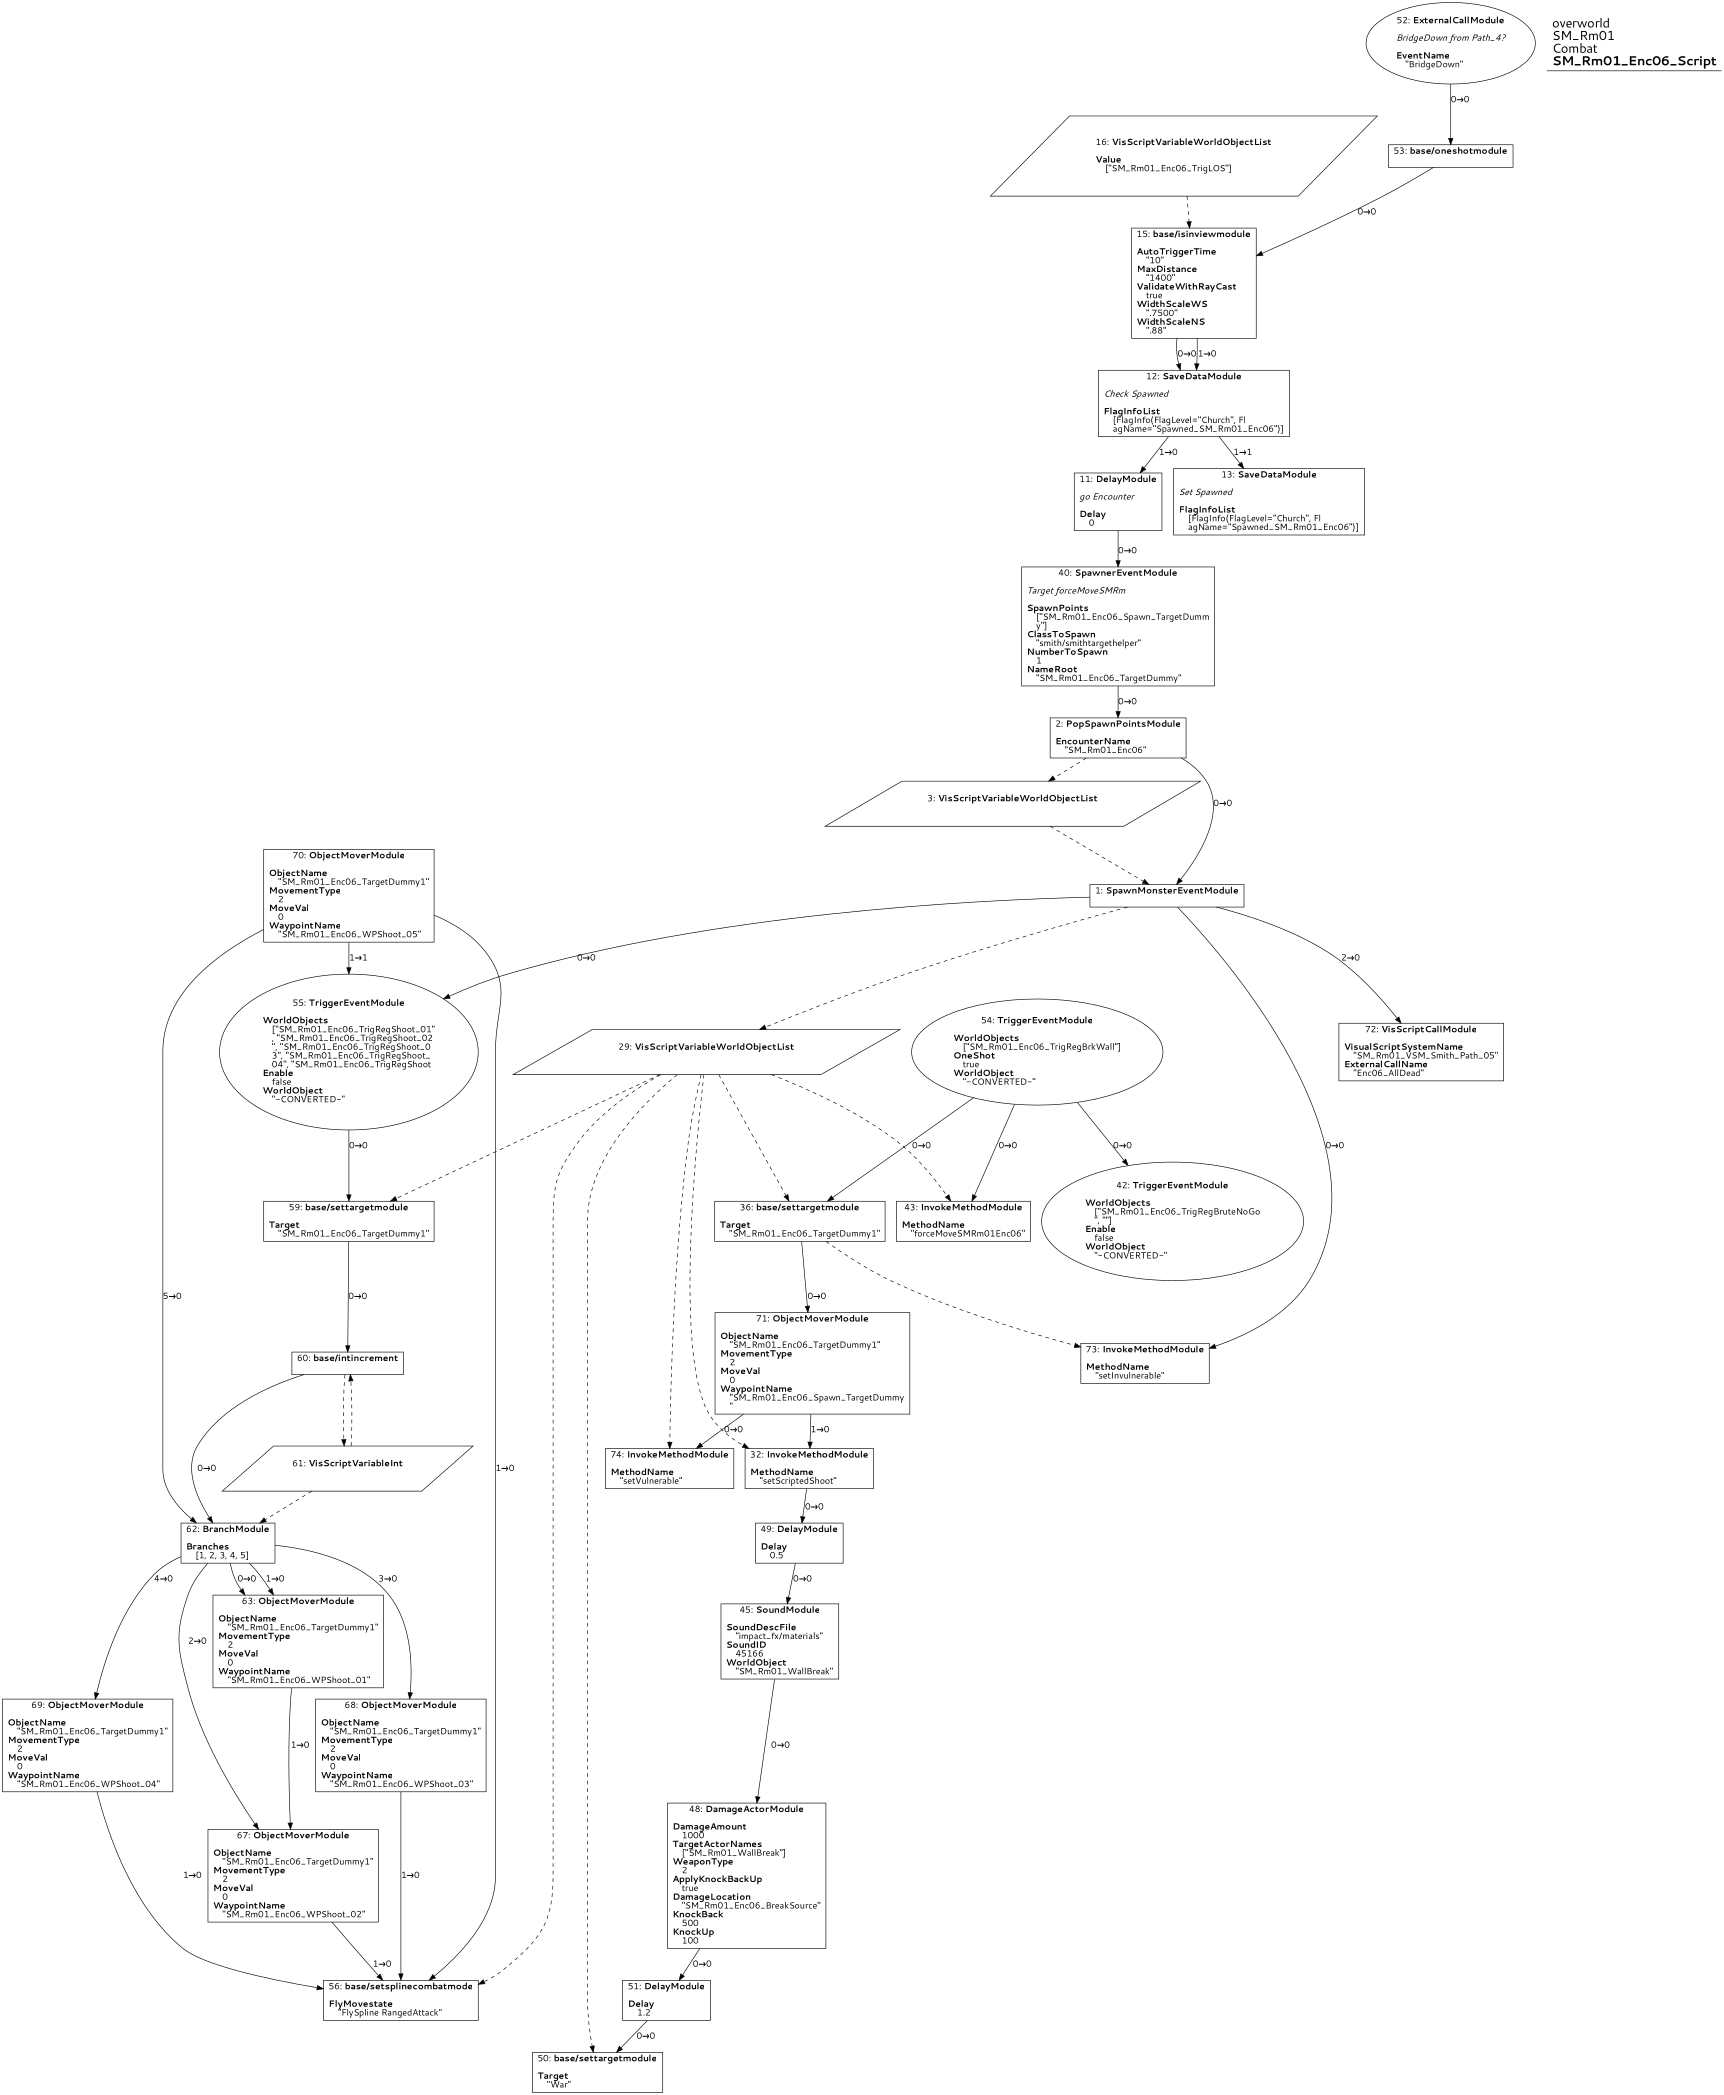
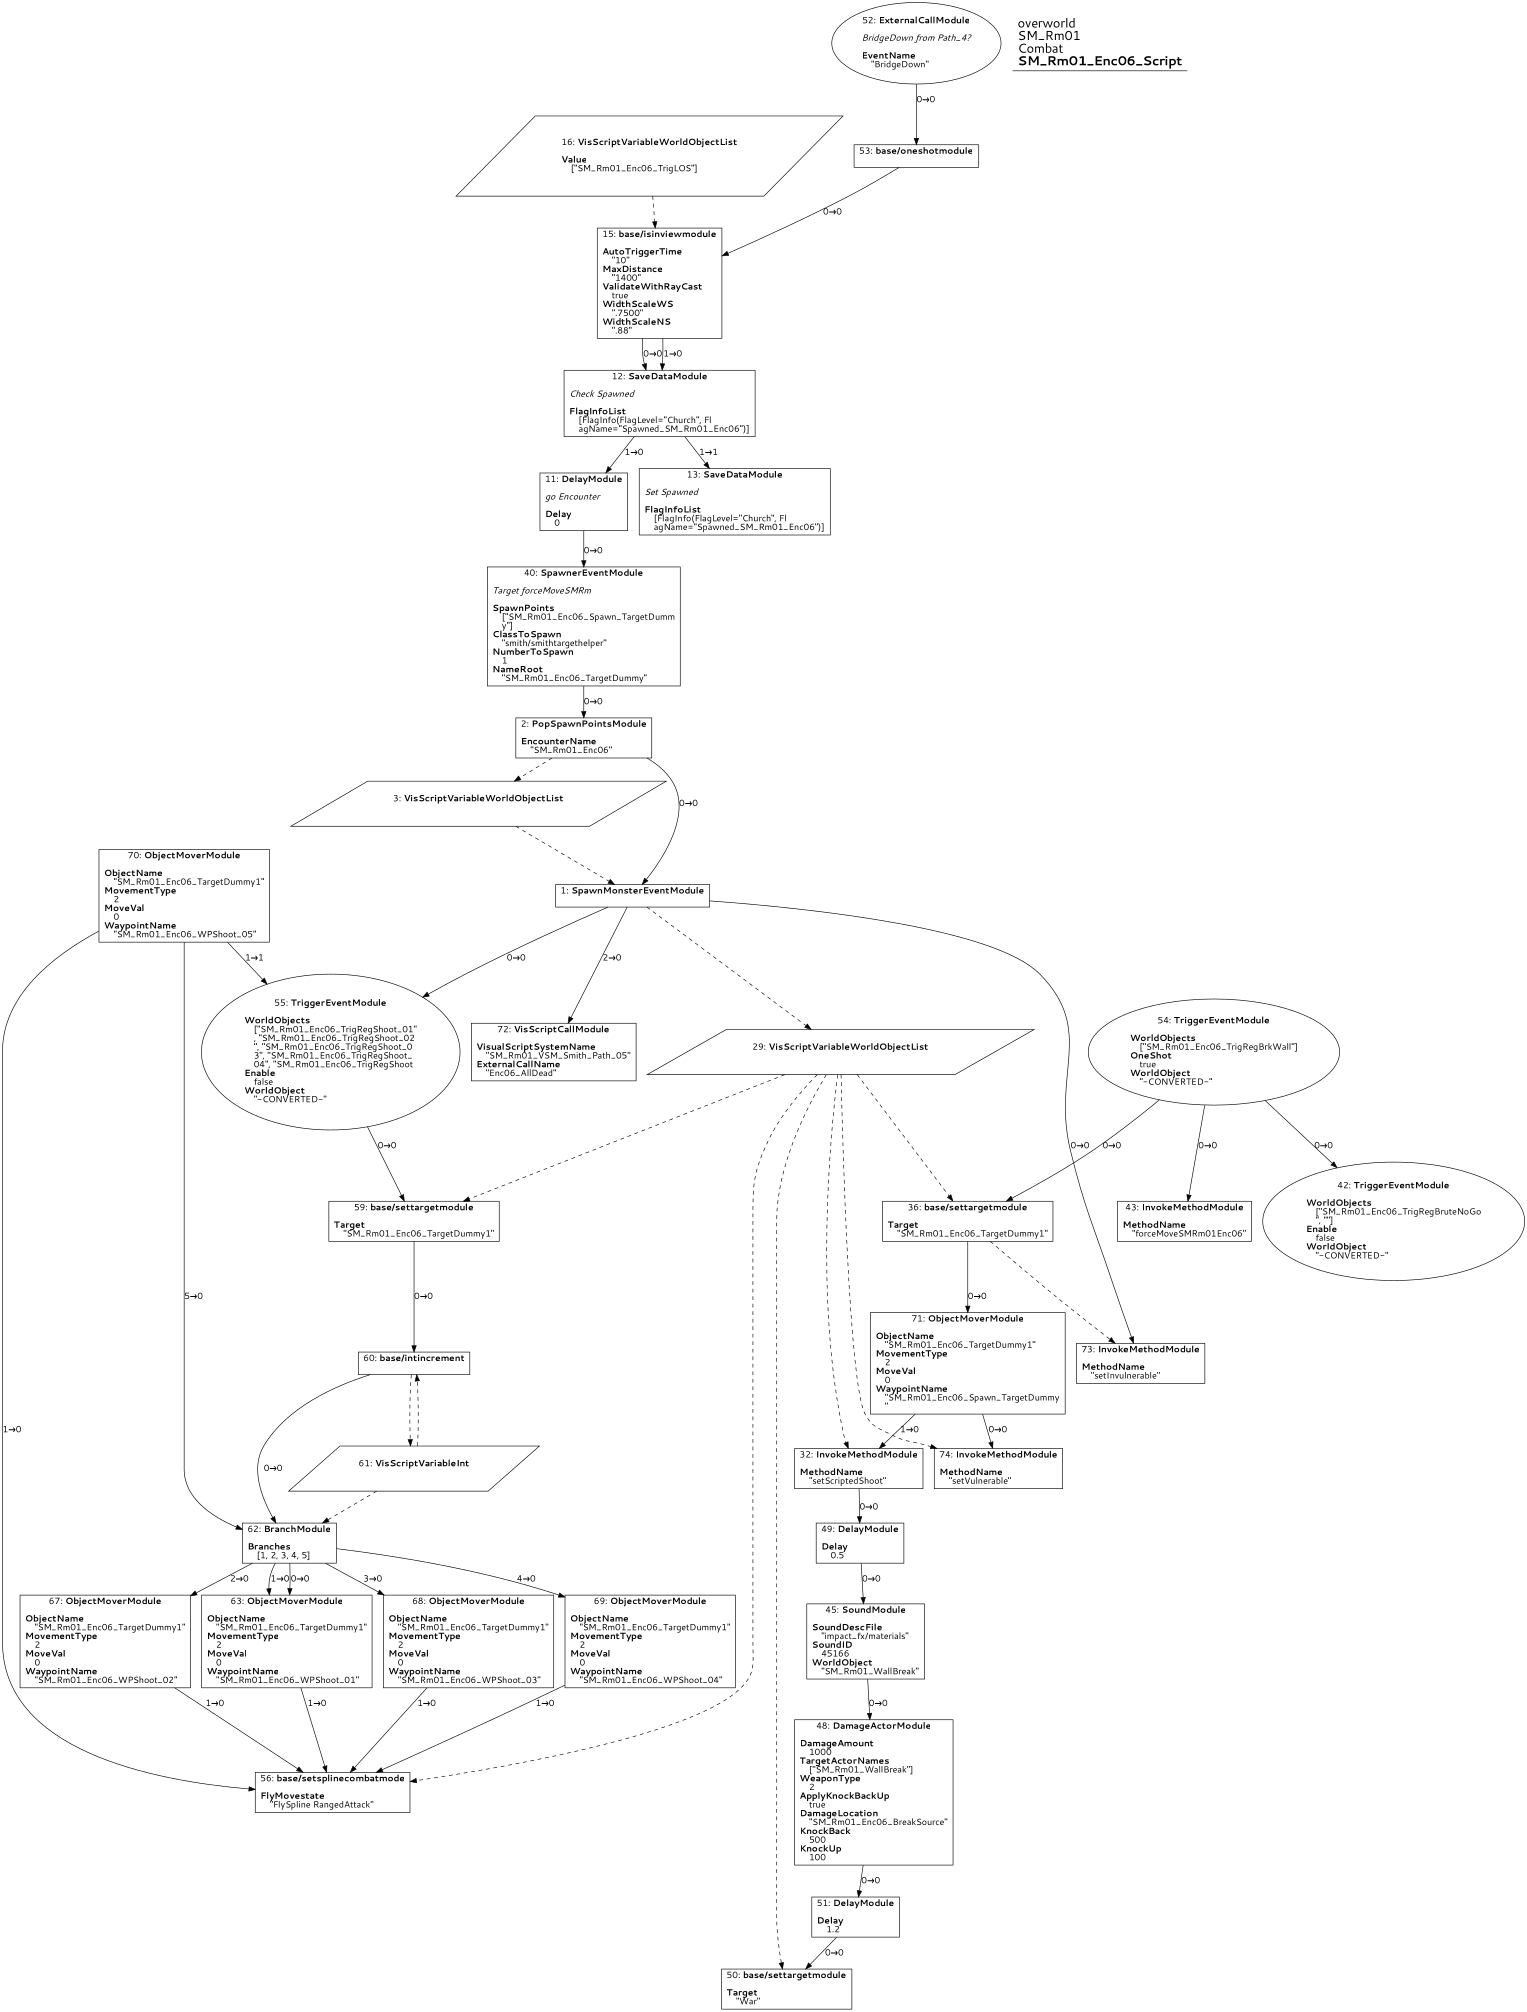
(869, 1122) -> none
(289, 1755) -> (313, 1727)
